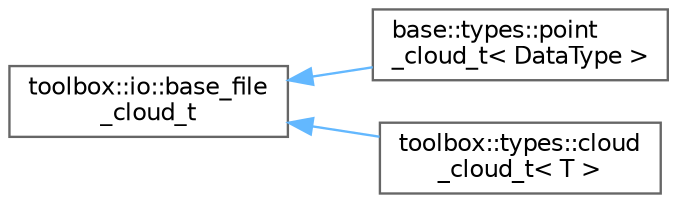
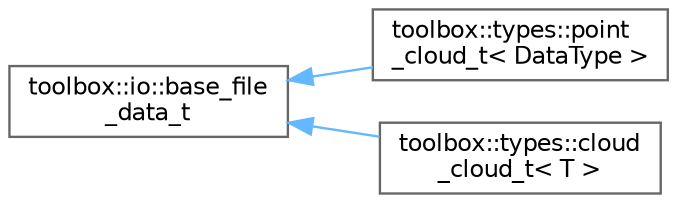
(520, 45) -> (520, 45)
(149, 101) -> (149, 101)
